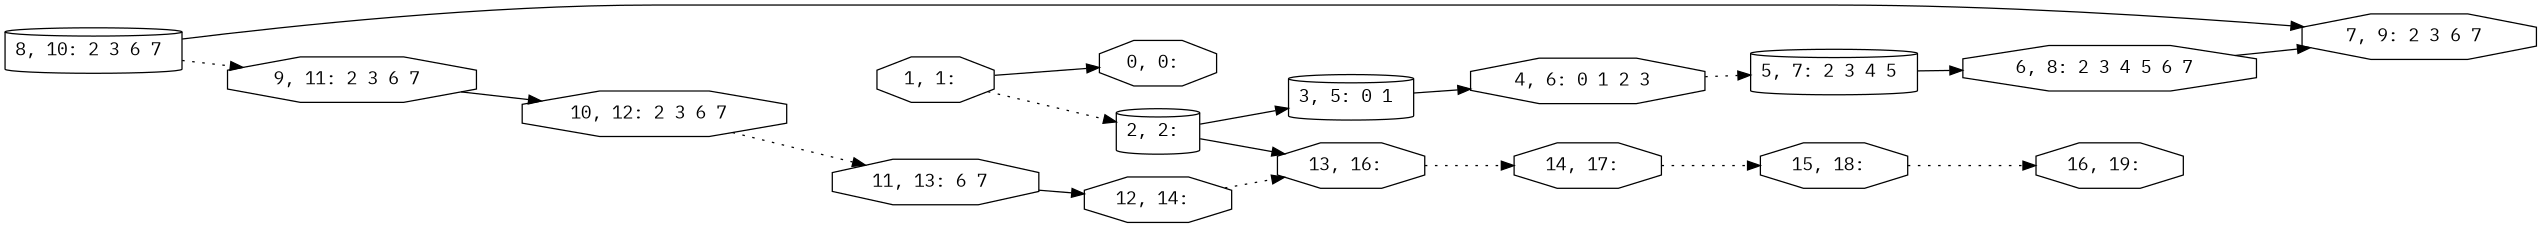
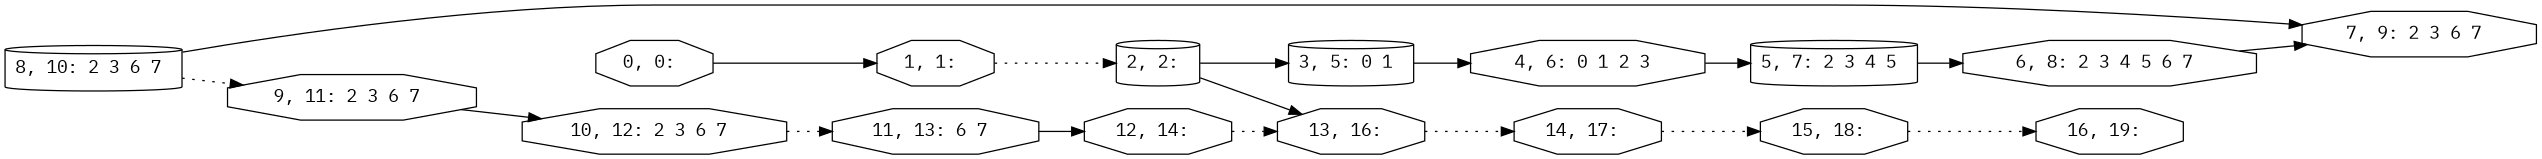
(1041, 72) -> (788, 63)
(1721, 76) -> (1721, 63)
